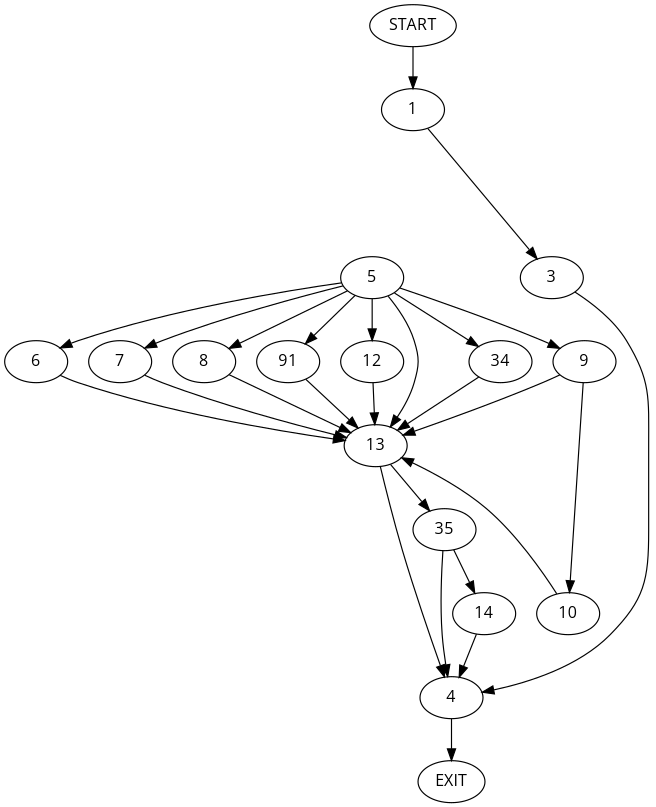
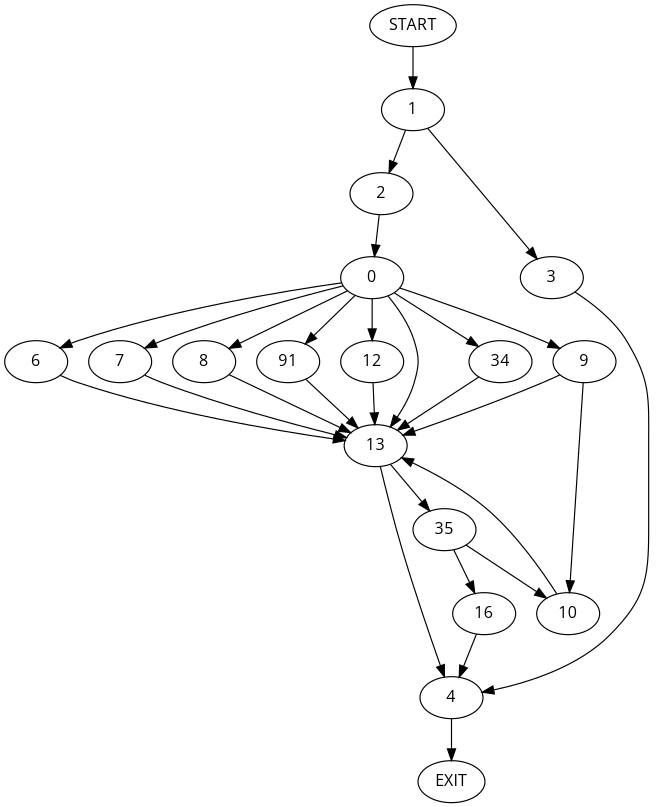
none -> (382, 194)
(372, 278) -> (372, 278)
(441, 608) -> (501, 568)
(484, 614) -> (484, 614)
